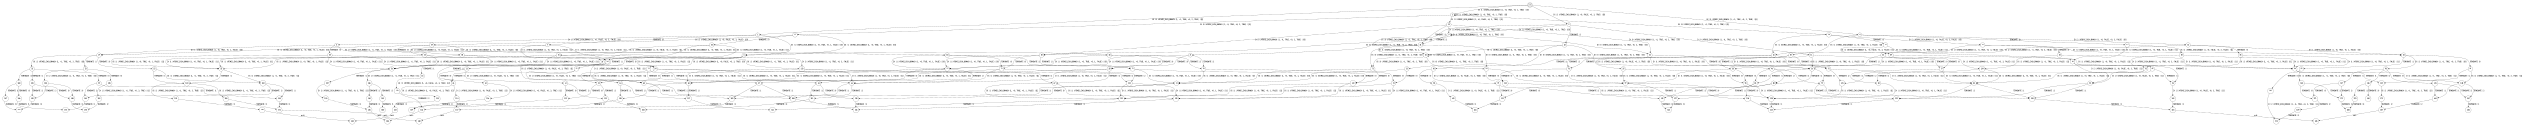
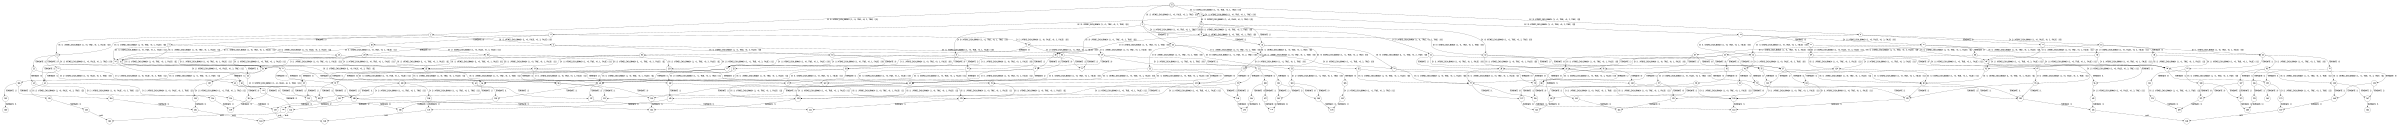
(1782, 71) -> (1548, 77)
(2287, 115) -> (2165, 104)
